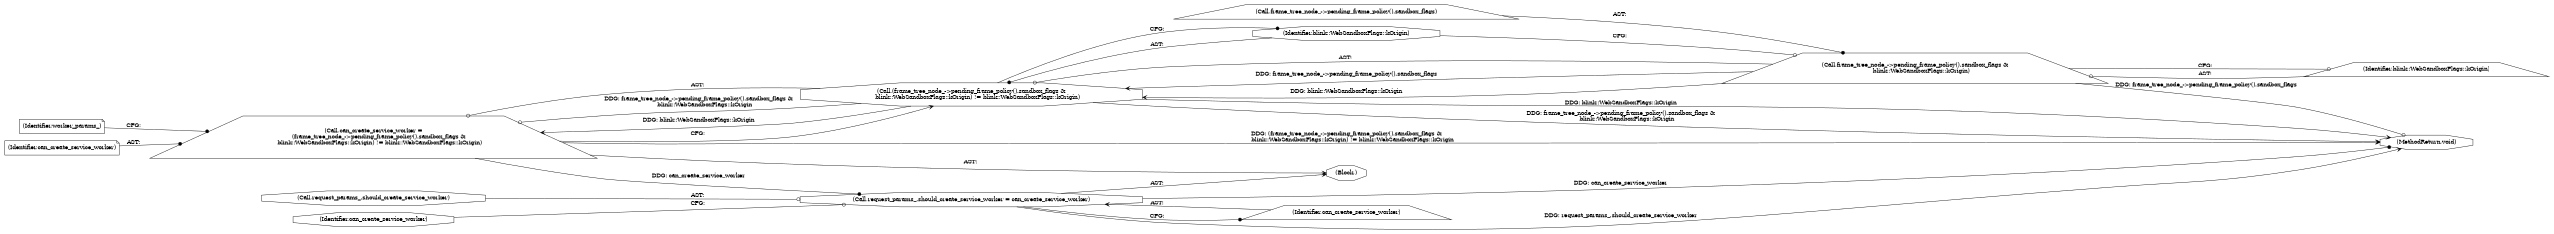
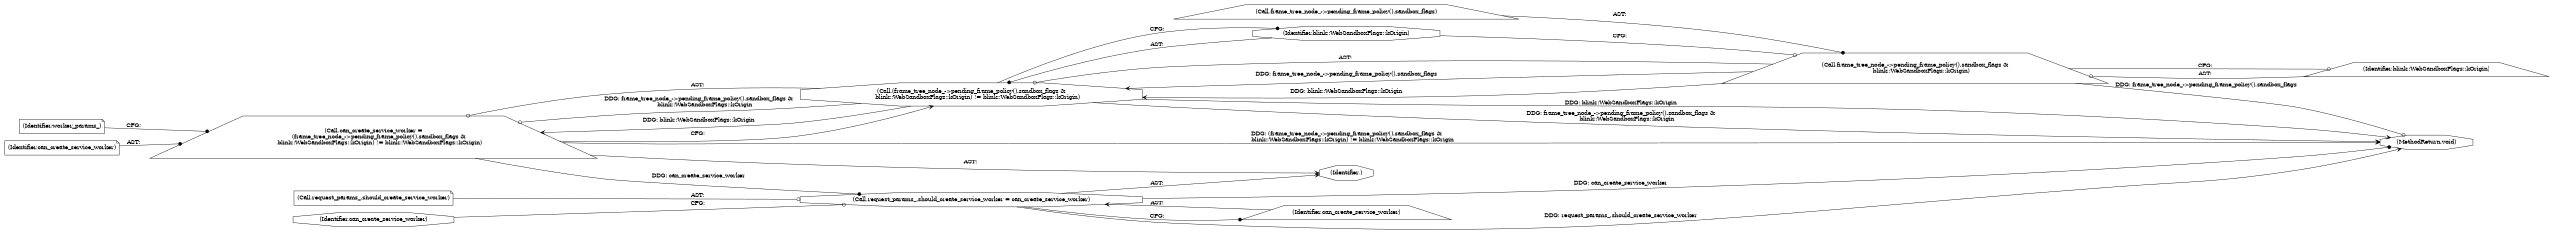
(1346, 173) -> (1346, 173)
(373, 198) -> (373, 198)
